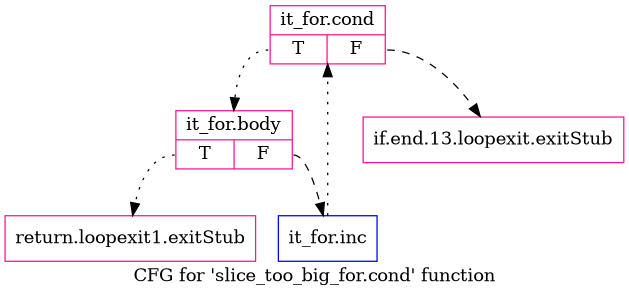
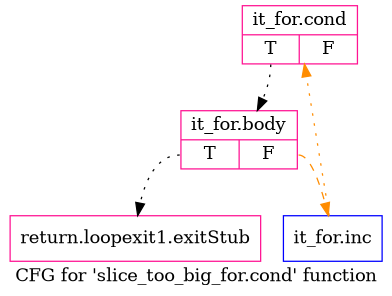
(493, 140) -> none
(328, 146) -> (318, 146)
(311, 176) -> (314, 172)
